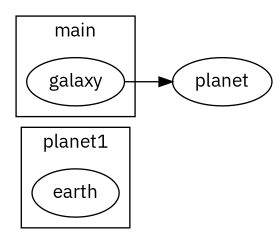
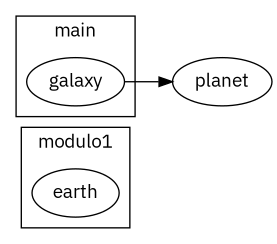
(76, 143) -> (76, 143)
